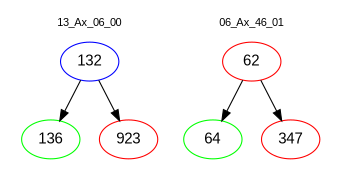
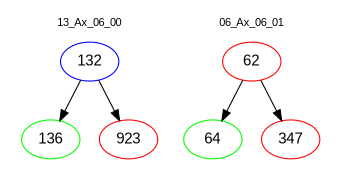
(252, 23) -> (252, 23)
